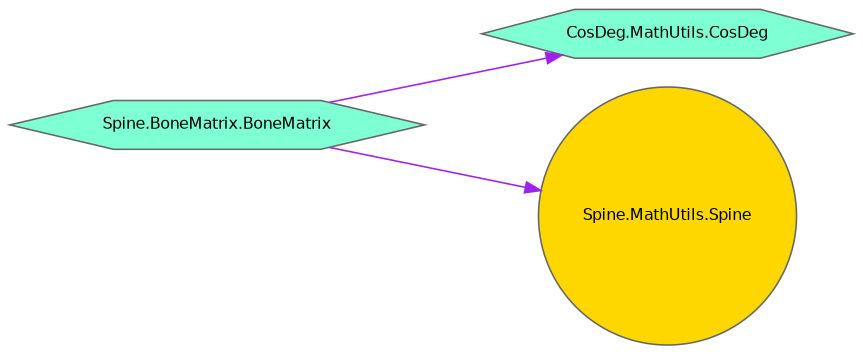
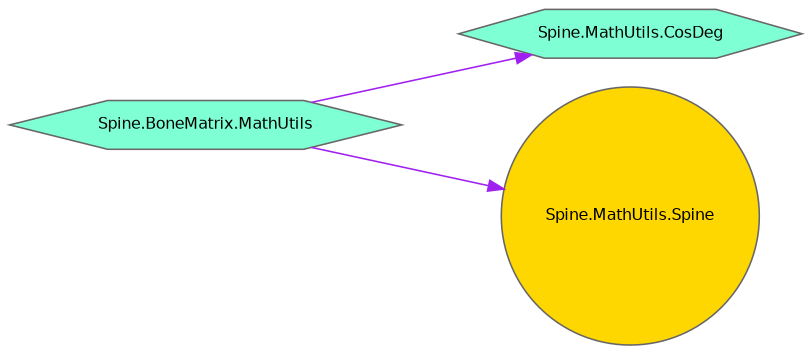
(668, 34) -> (630, 34)
(217, 125) -> (206, 125)
